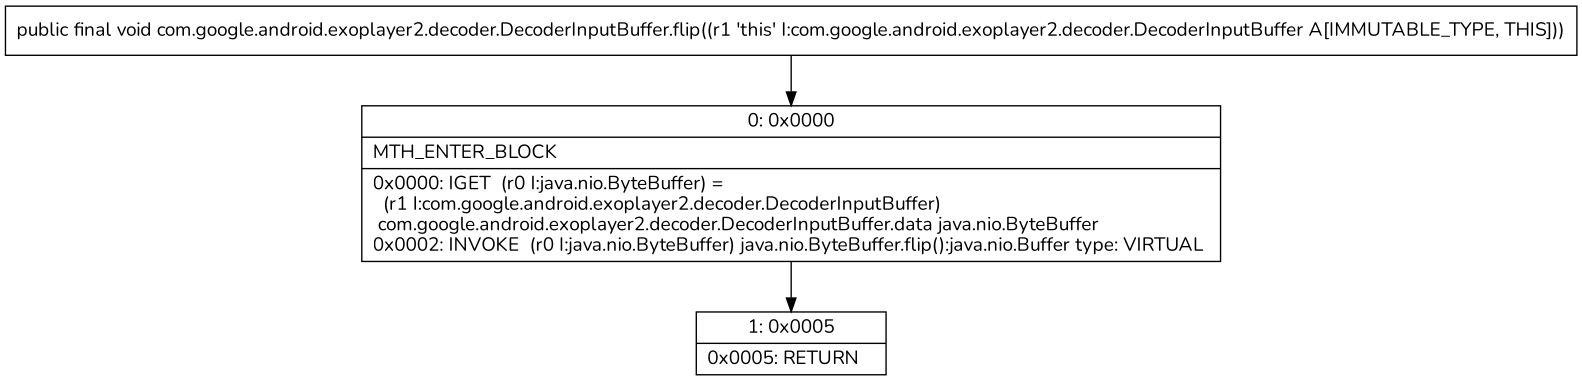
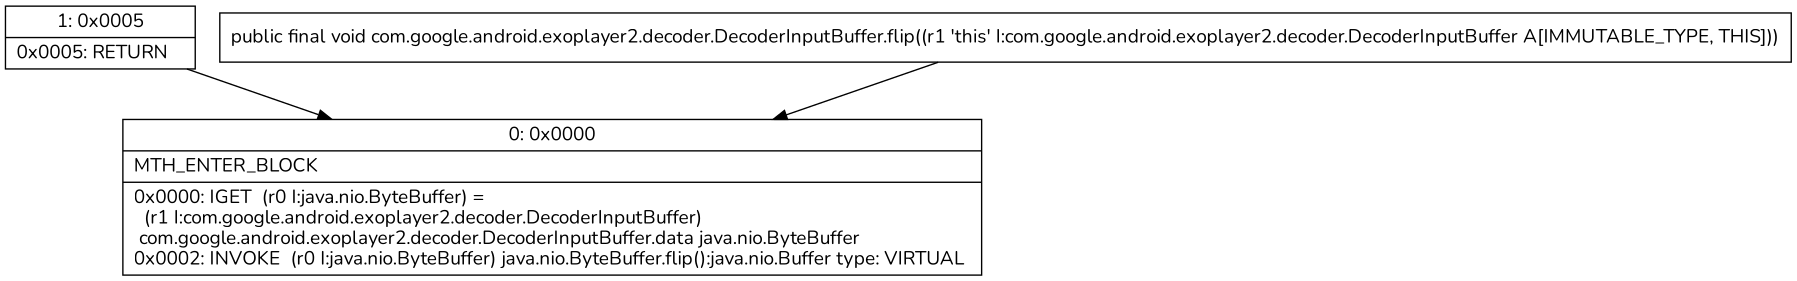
(791, 280) -> (253, 92)
